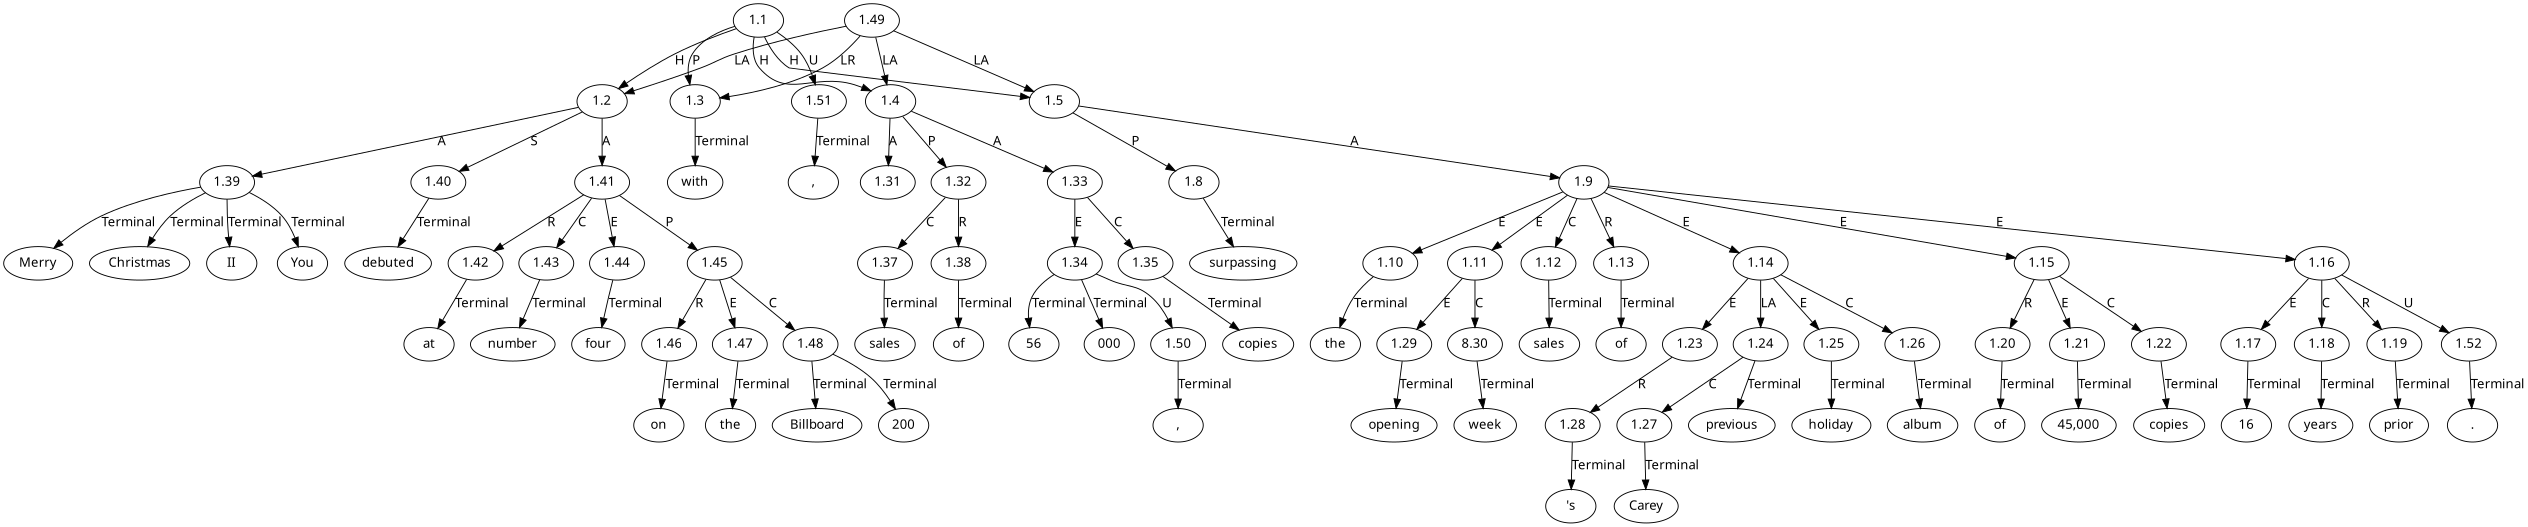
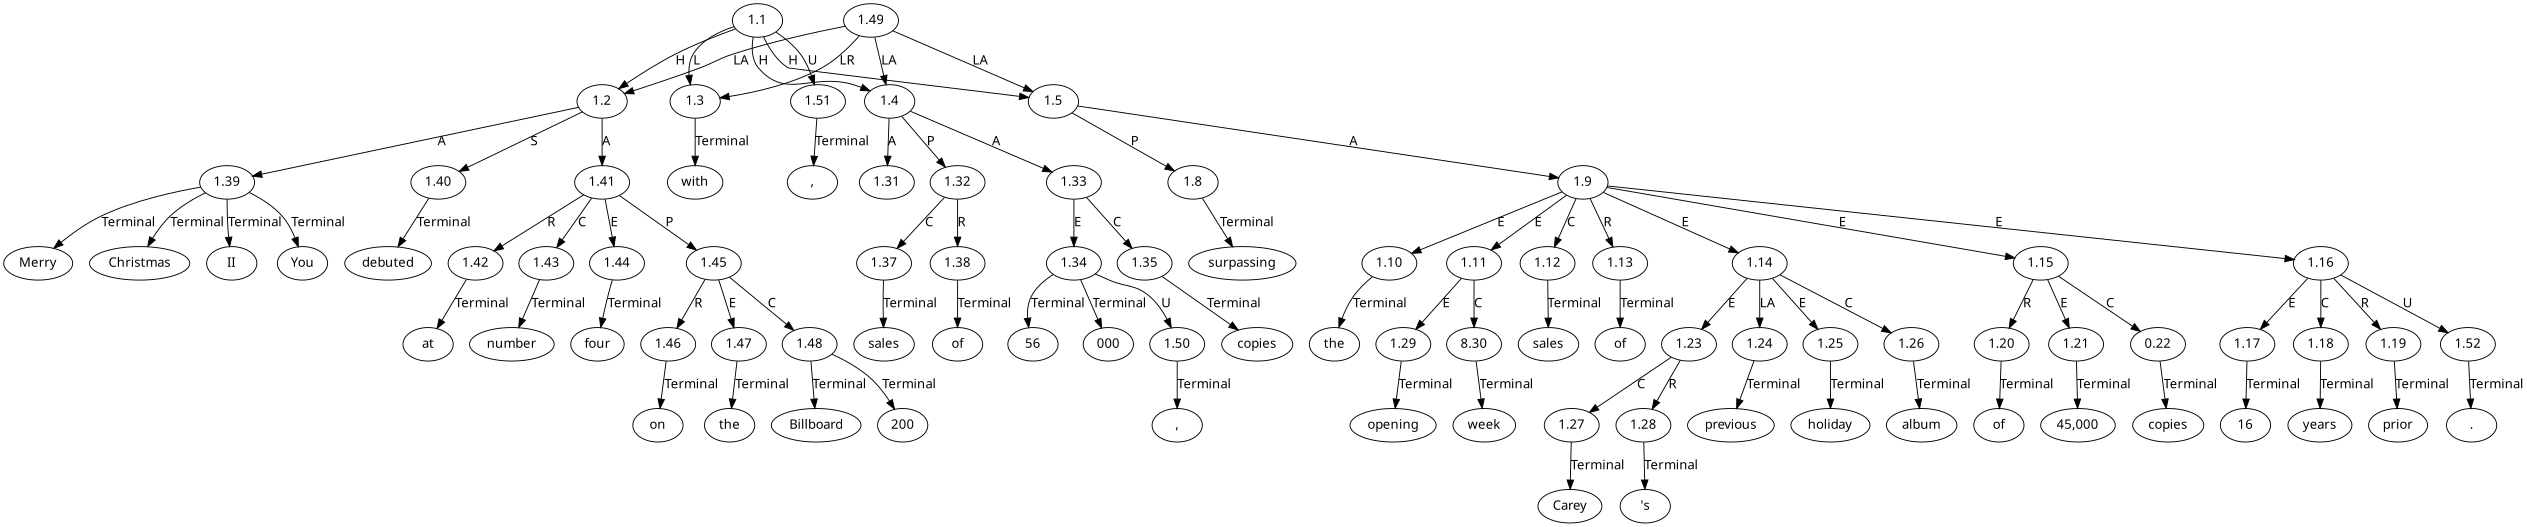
(697, 61) -> (697, 61)
(2159, 344) -> (2158, 344)
(1706, 382) -> (1634, 382)
